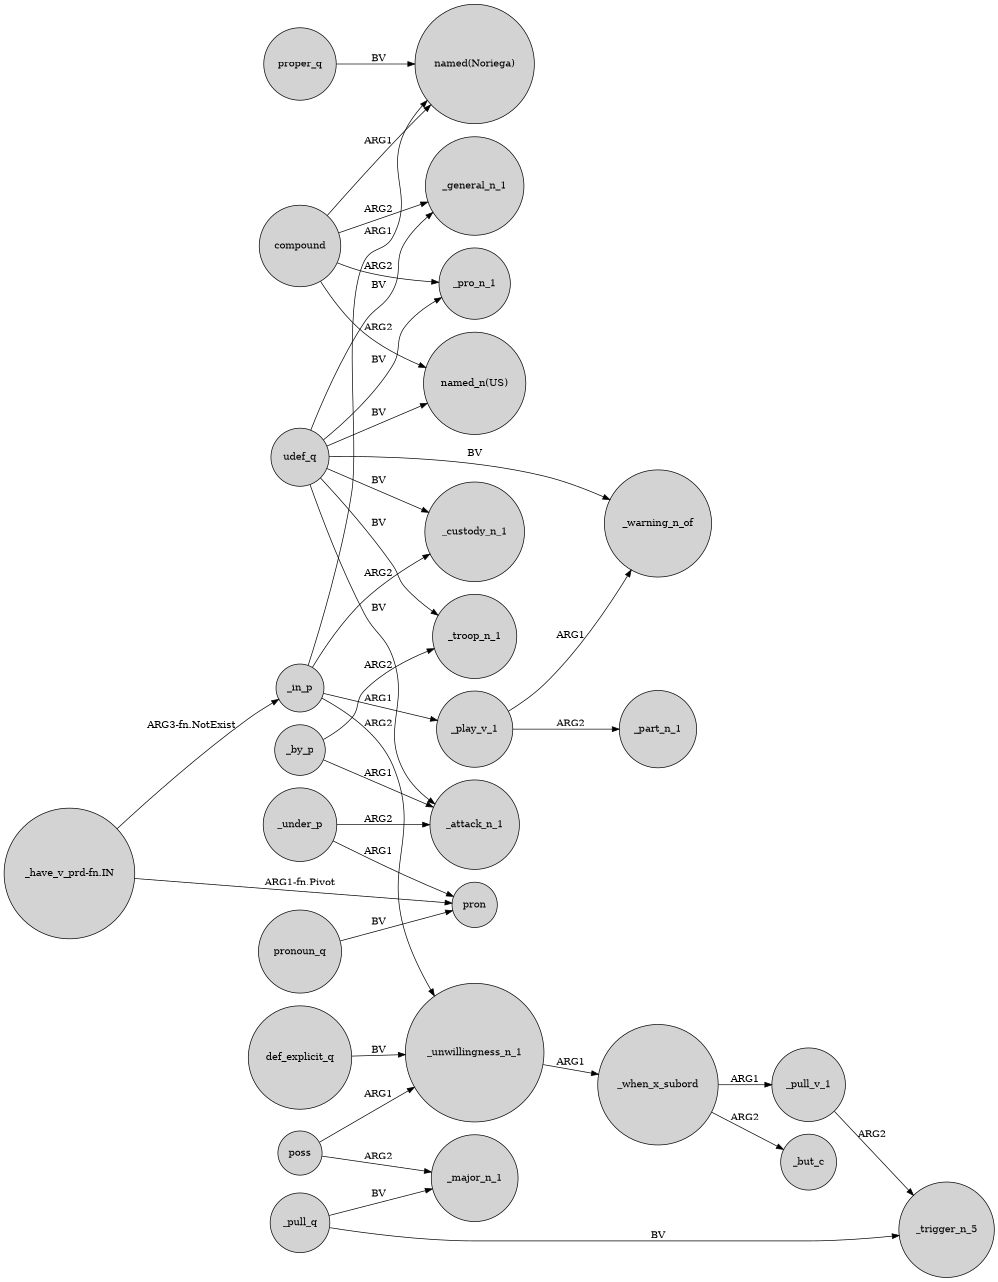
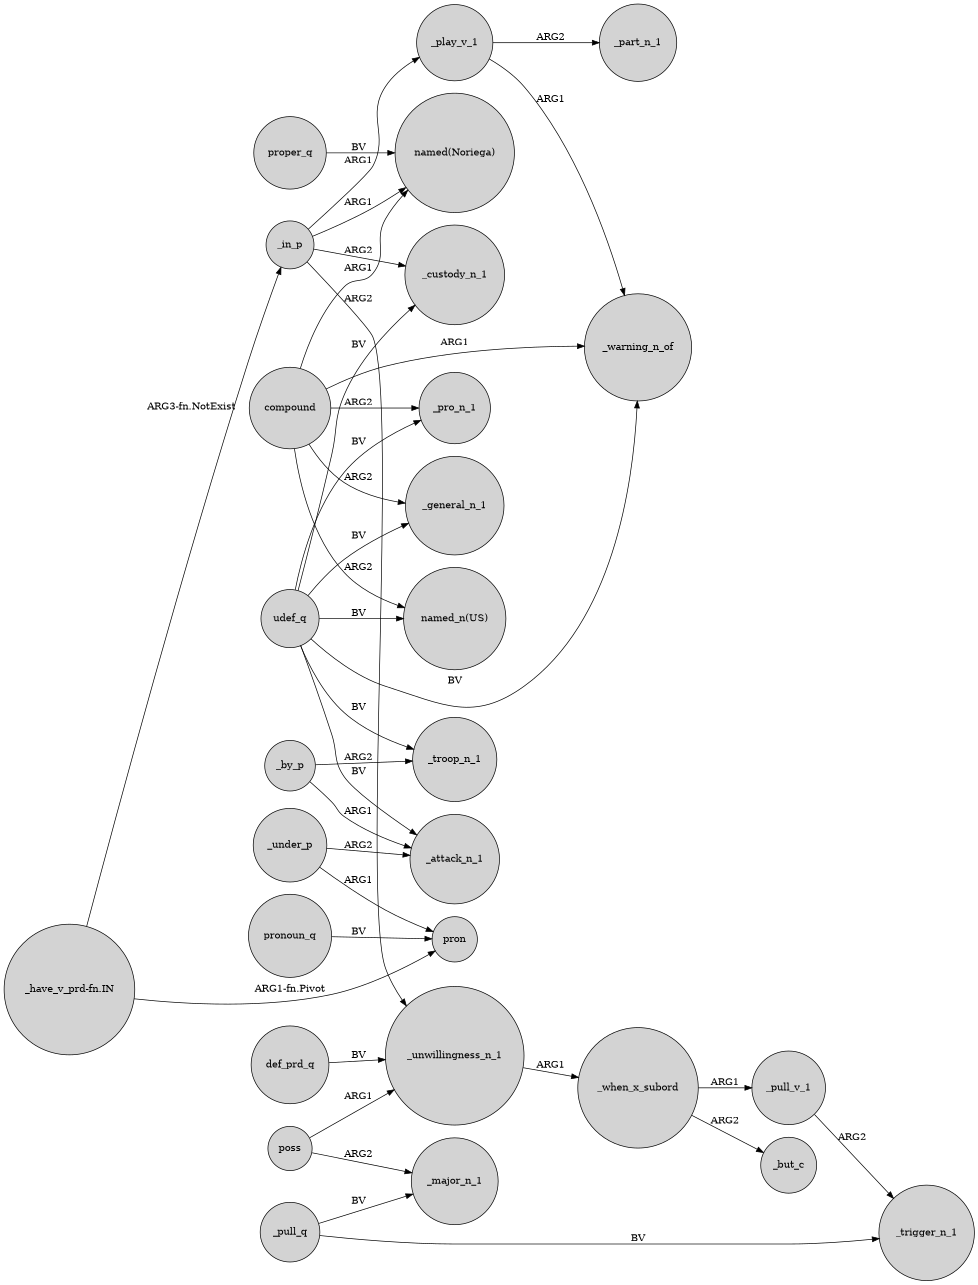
none -> (449, 354)
(300, 1058) -> (290, 1065)
(947, 1230) -> (927, 1233)
